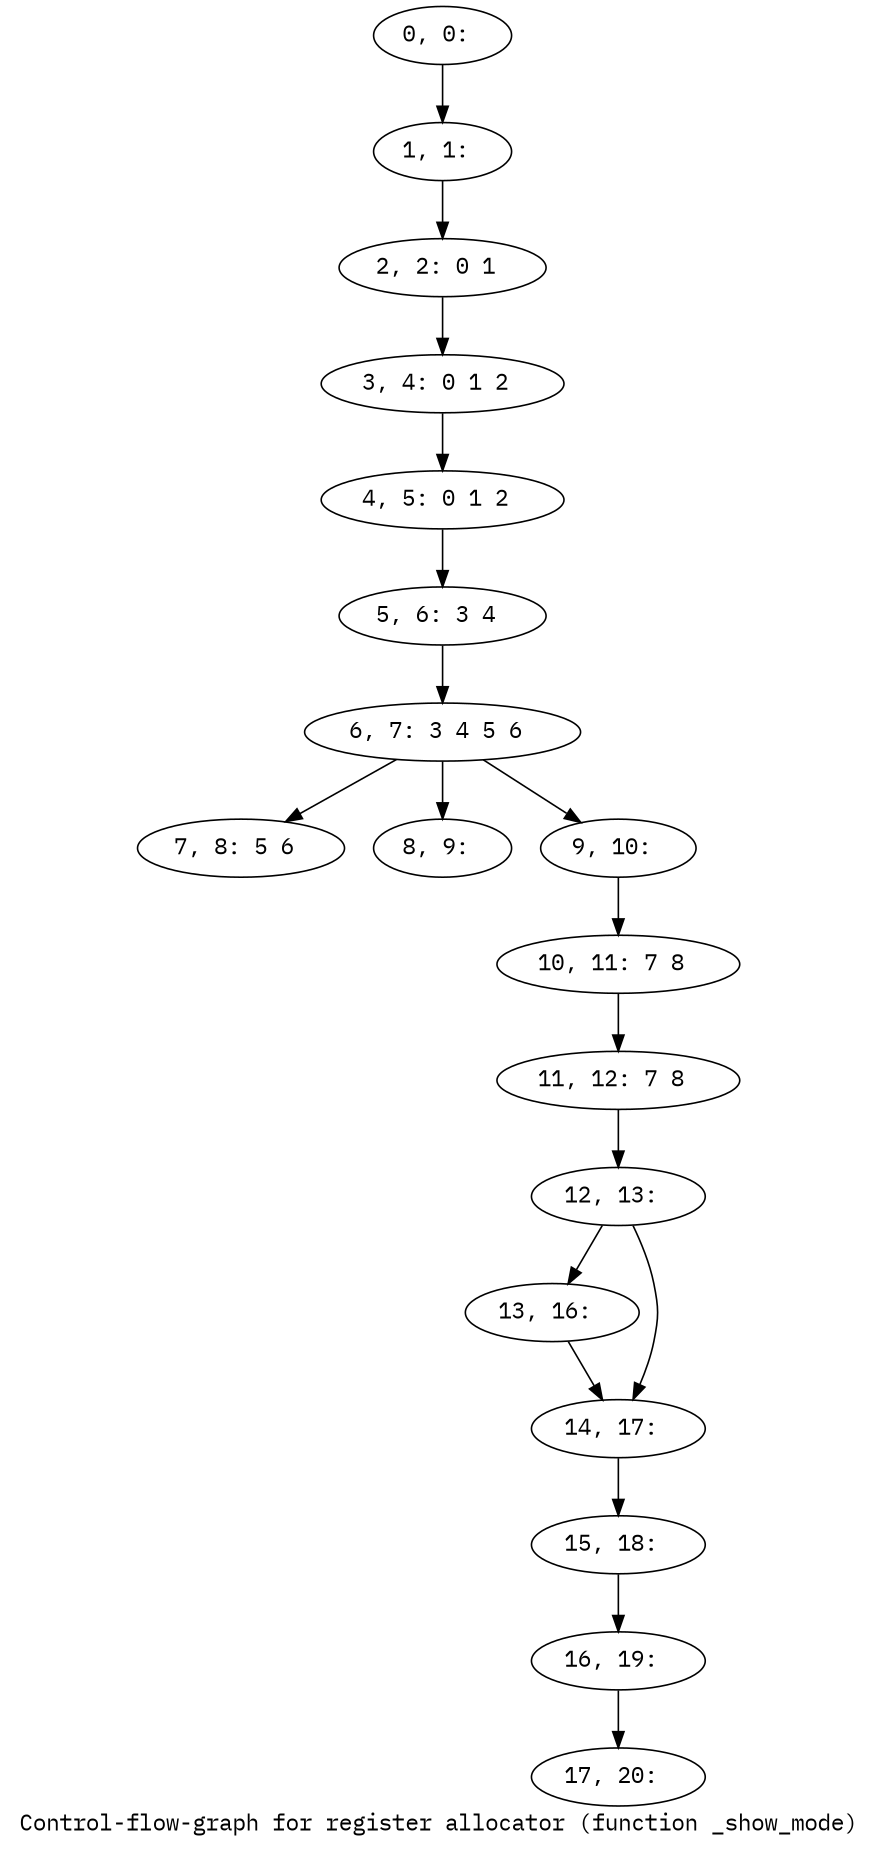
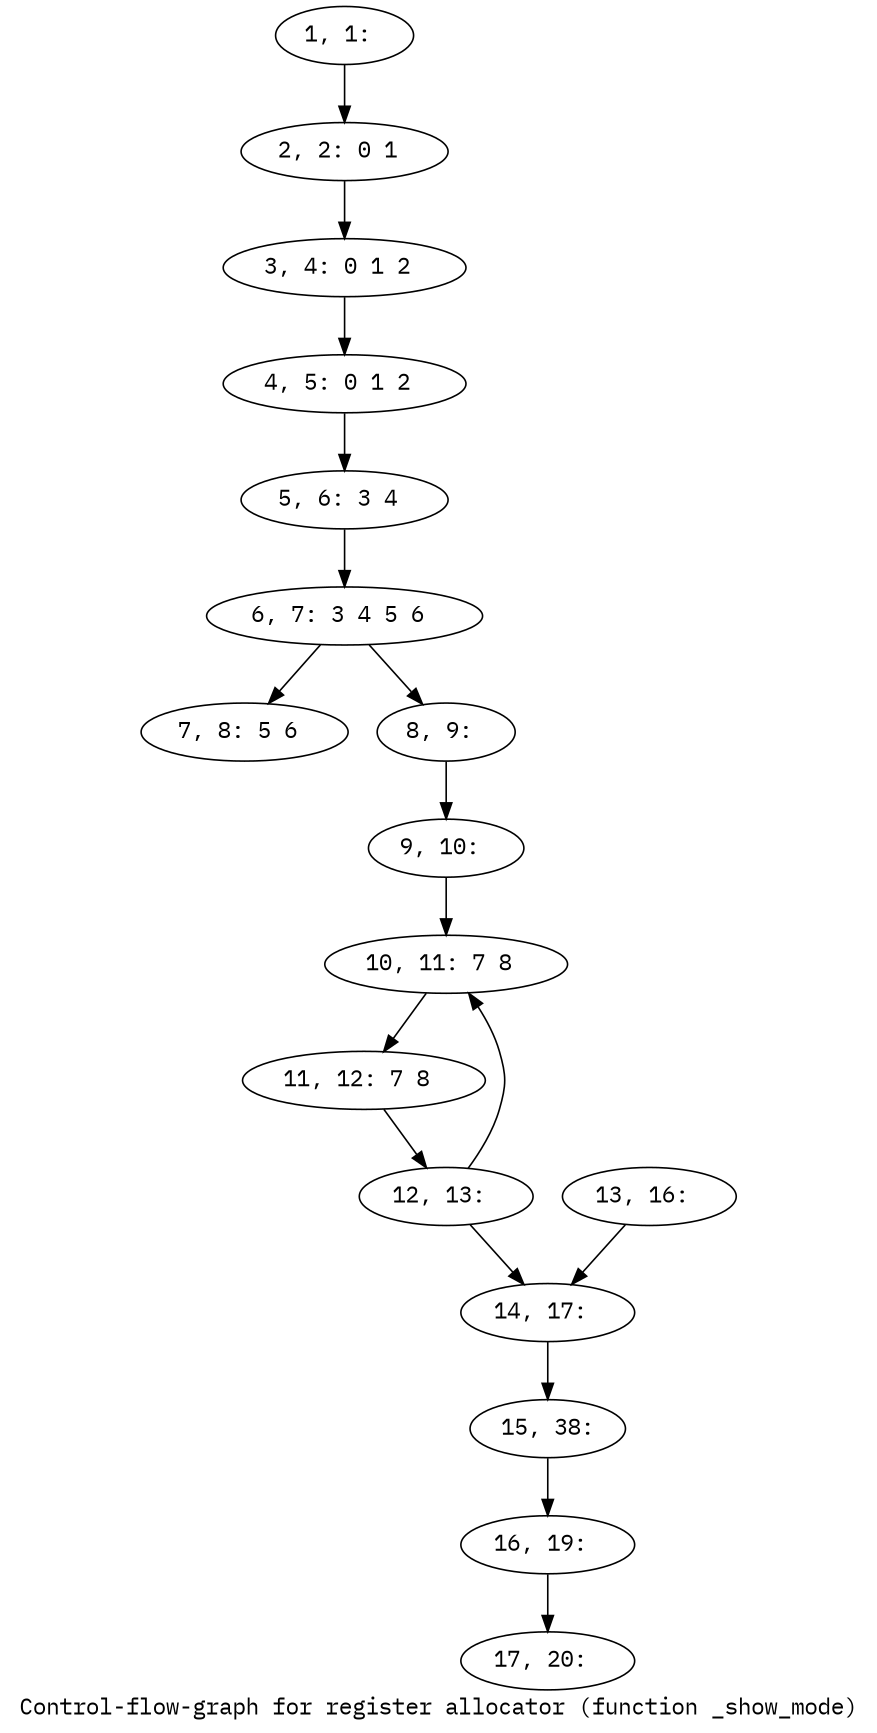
(443, 35) -> none
(525, 787) -> (446, 782)
(589, 1248) -> (504, 1089)
(618, 1545) -> (548, 1429)
